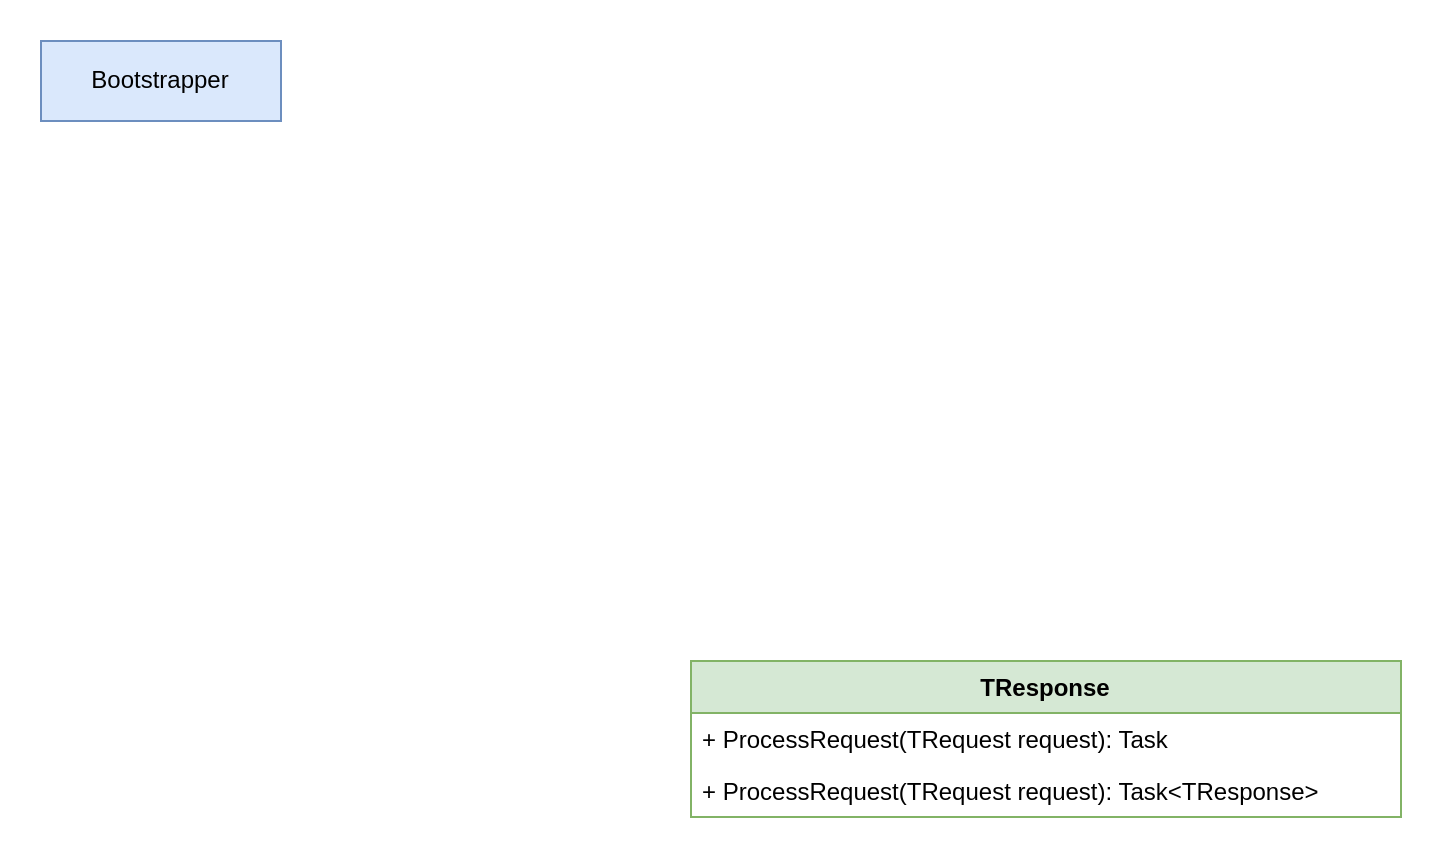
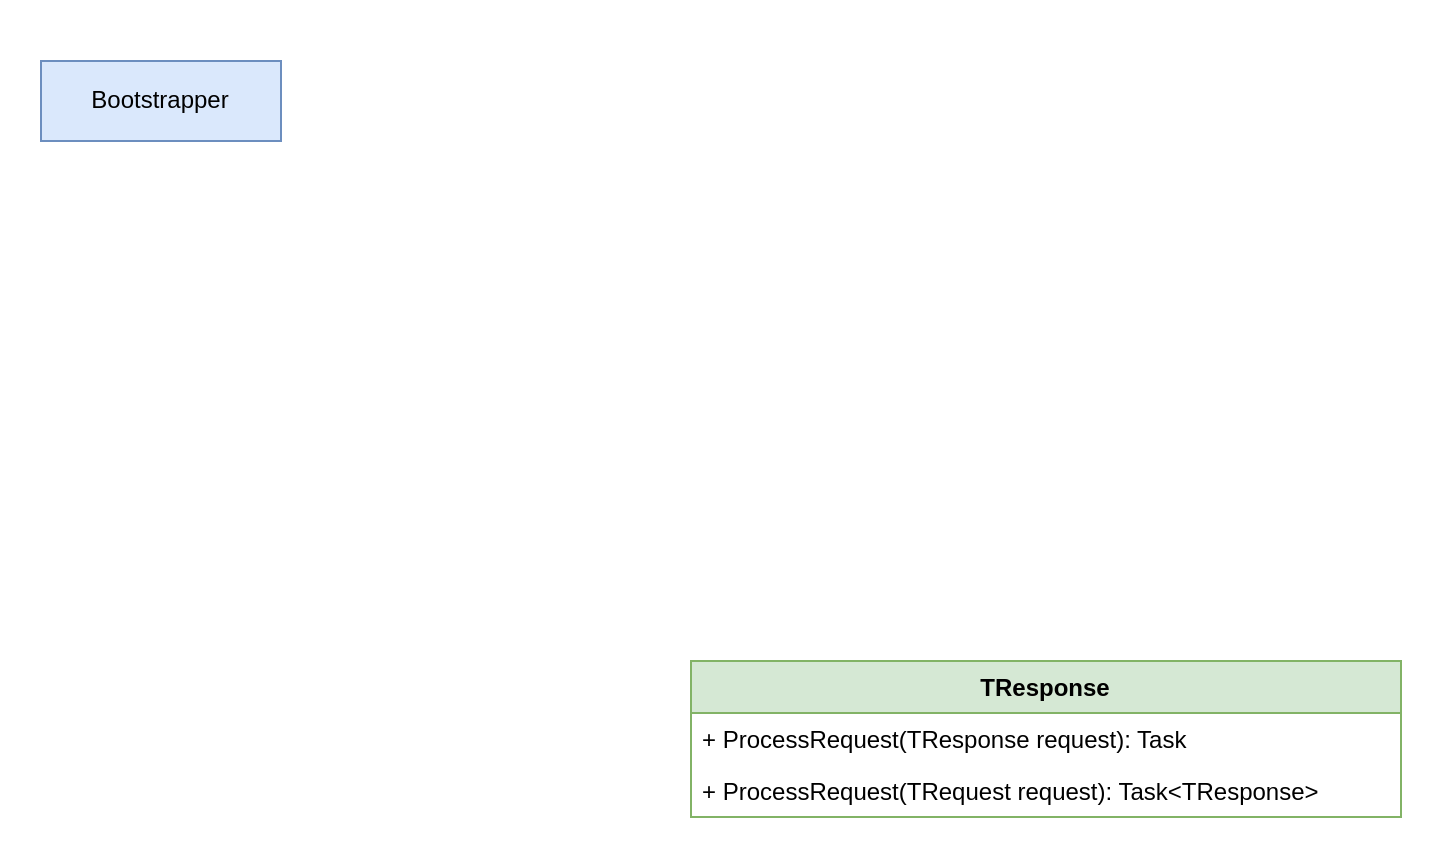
(161, 81) -> (161, 101)
(958, 740) -> (965, 740)
